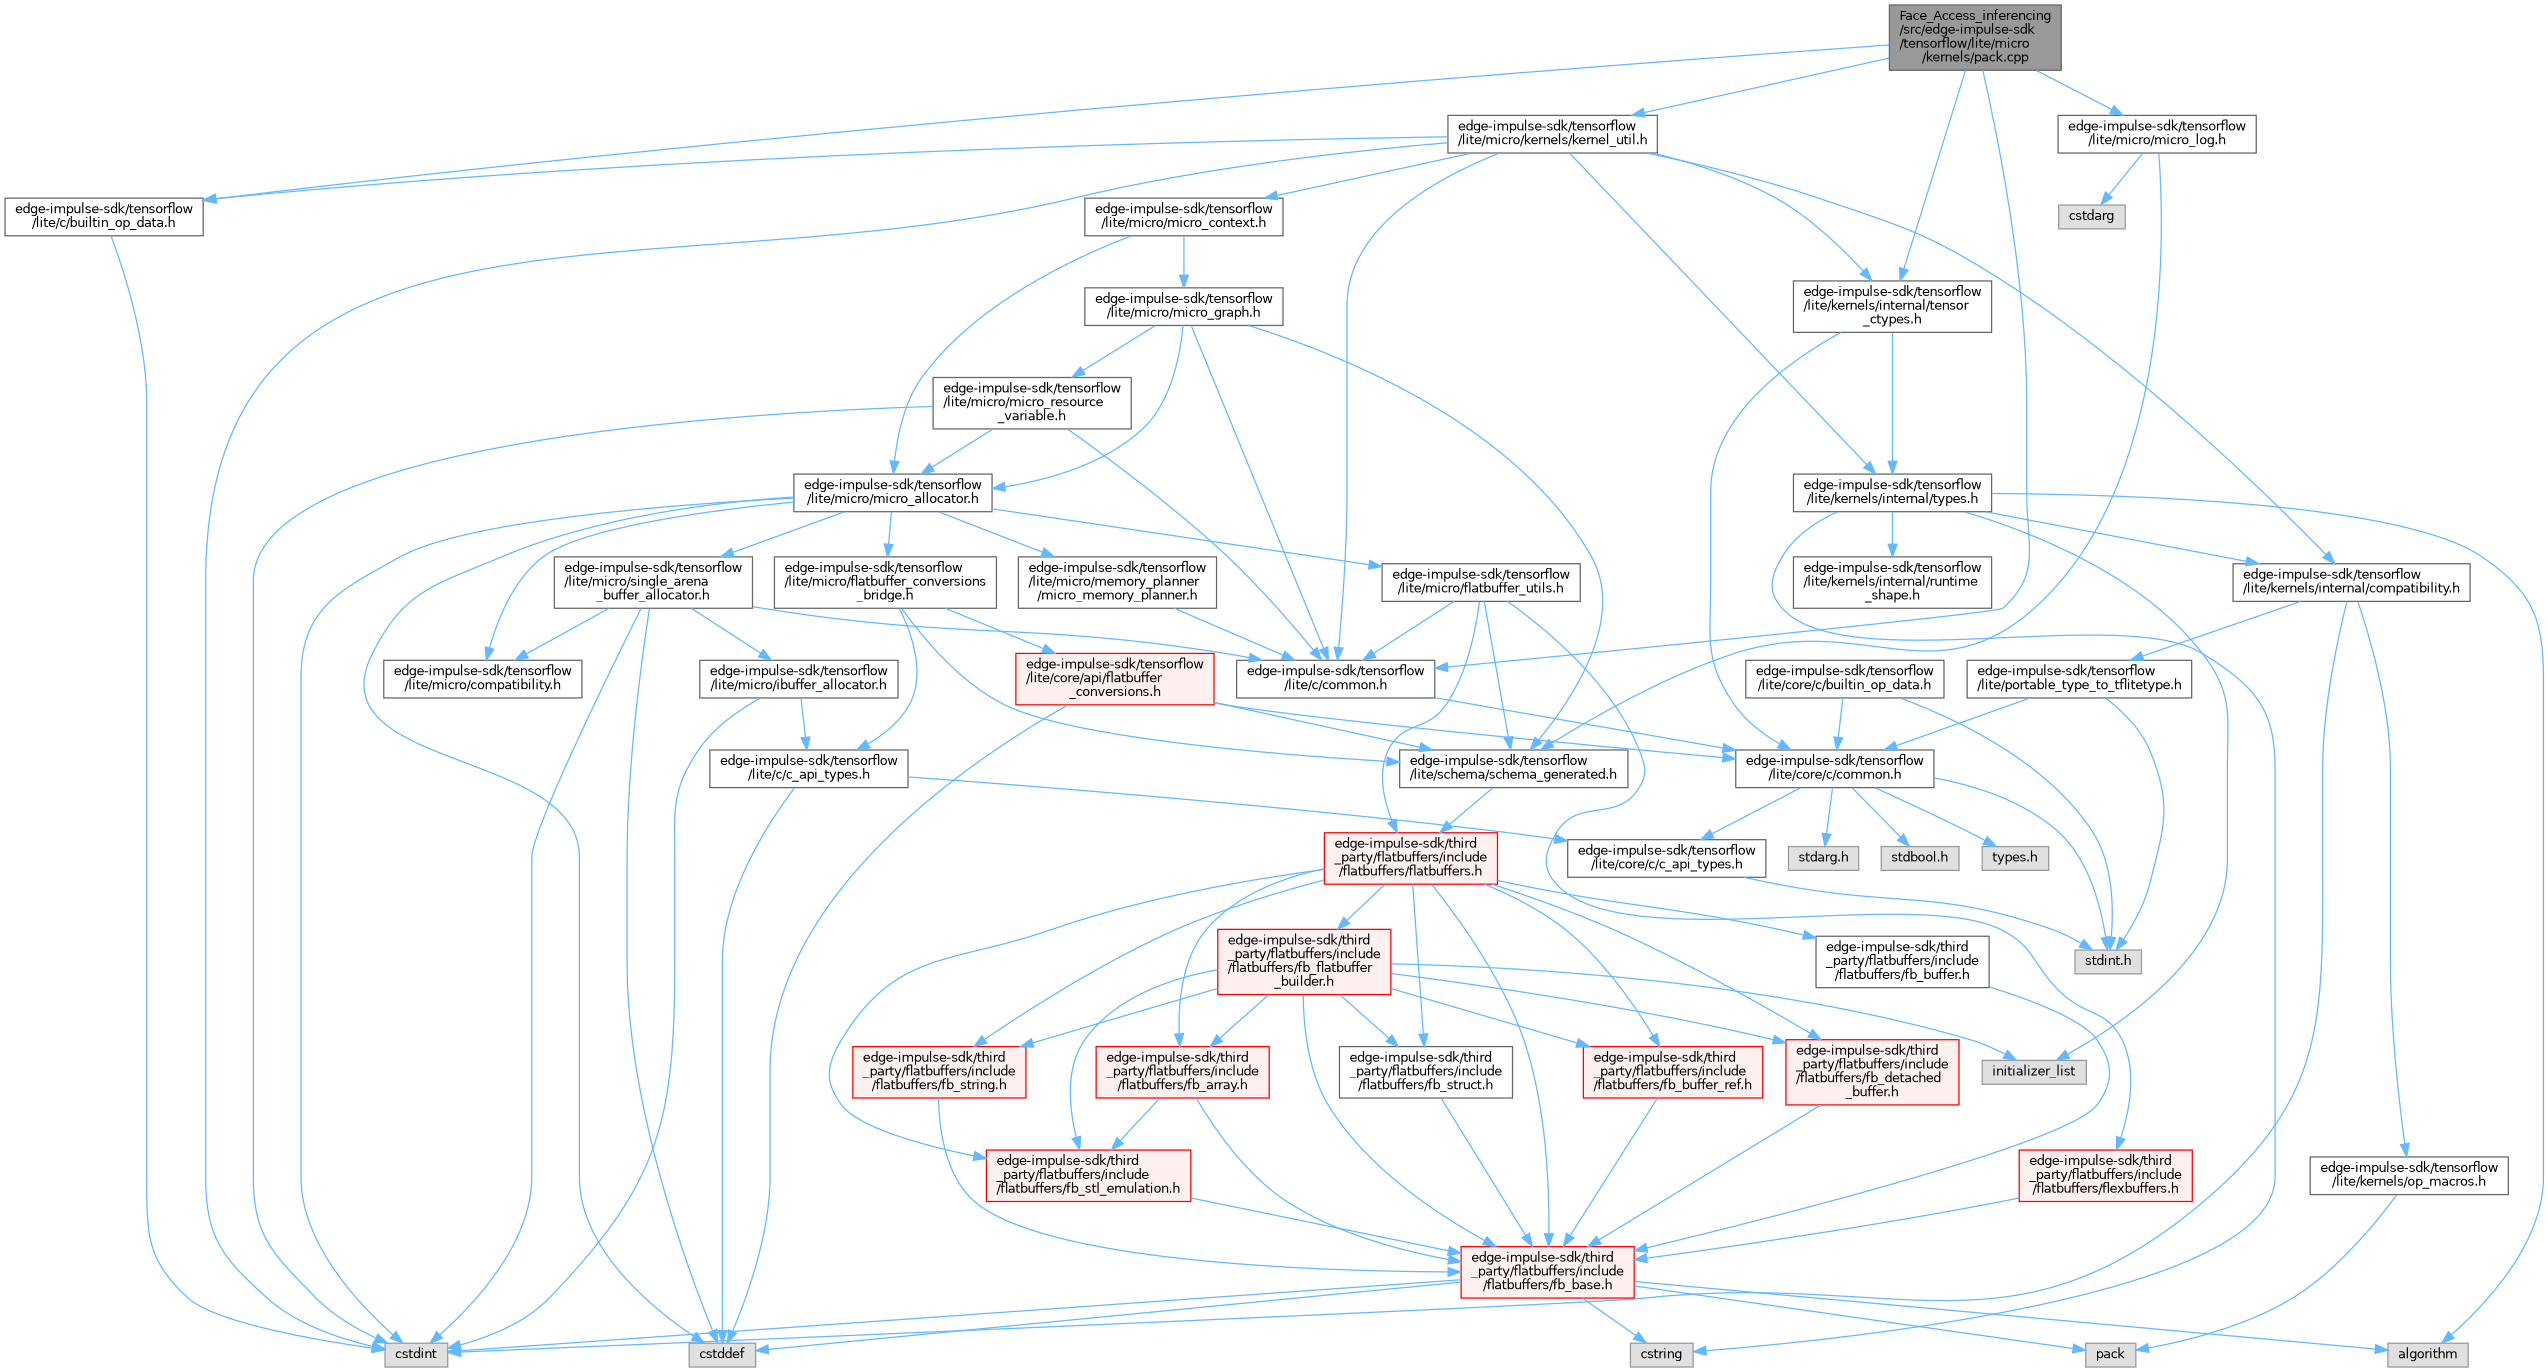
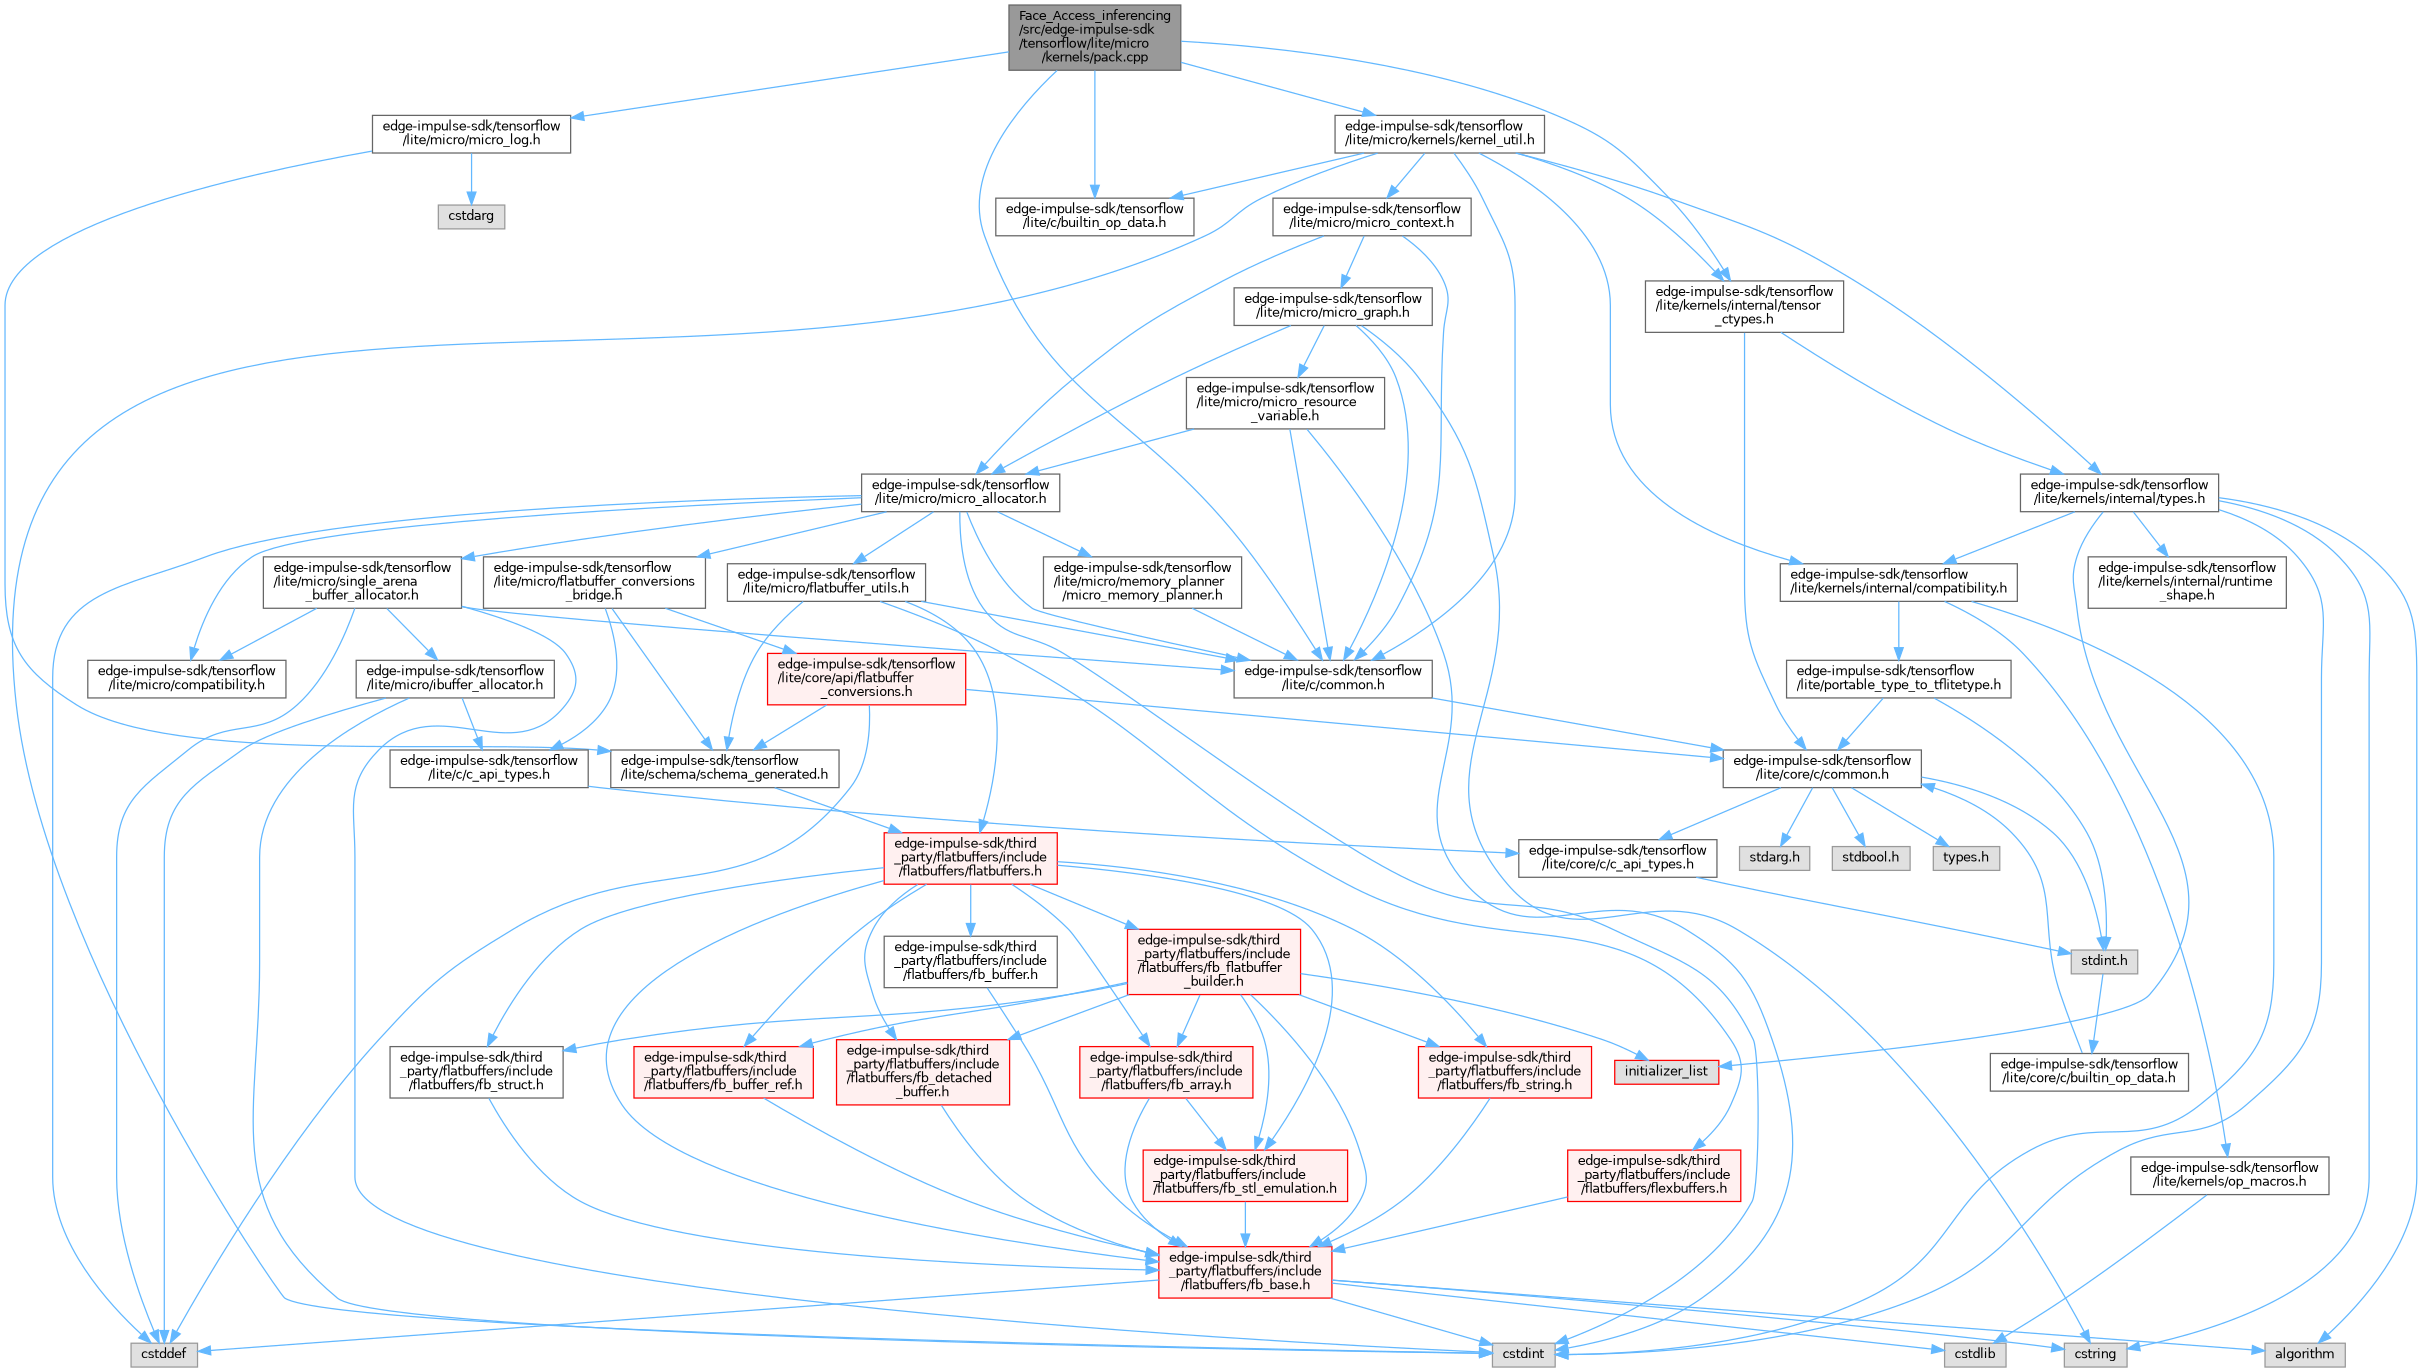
none -> (1441, 444)
(1522, 471) -> (1518, 893)
none -> (1077, 621)
(2050, 783) -> (2099, 1006)
(147, 867) -> (2246, 1105)
(722, 1050) -> (164, 947)
(2034, 1072) -> (1667, 1072)
(2111, 1355) -> (1975, 1355)
